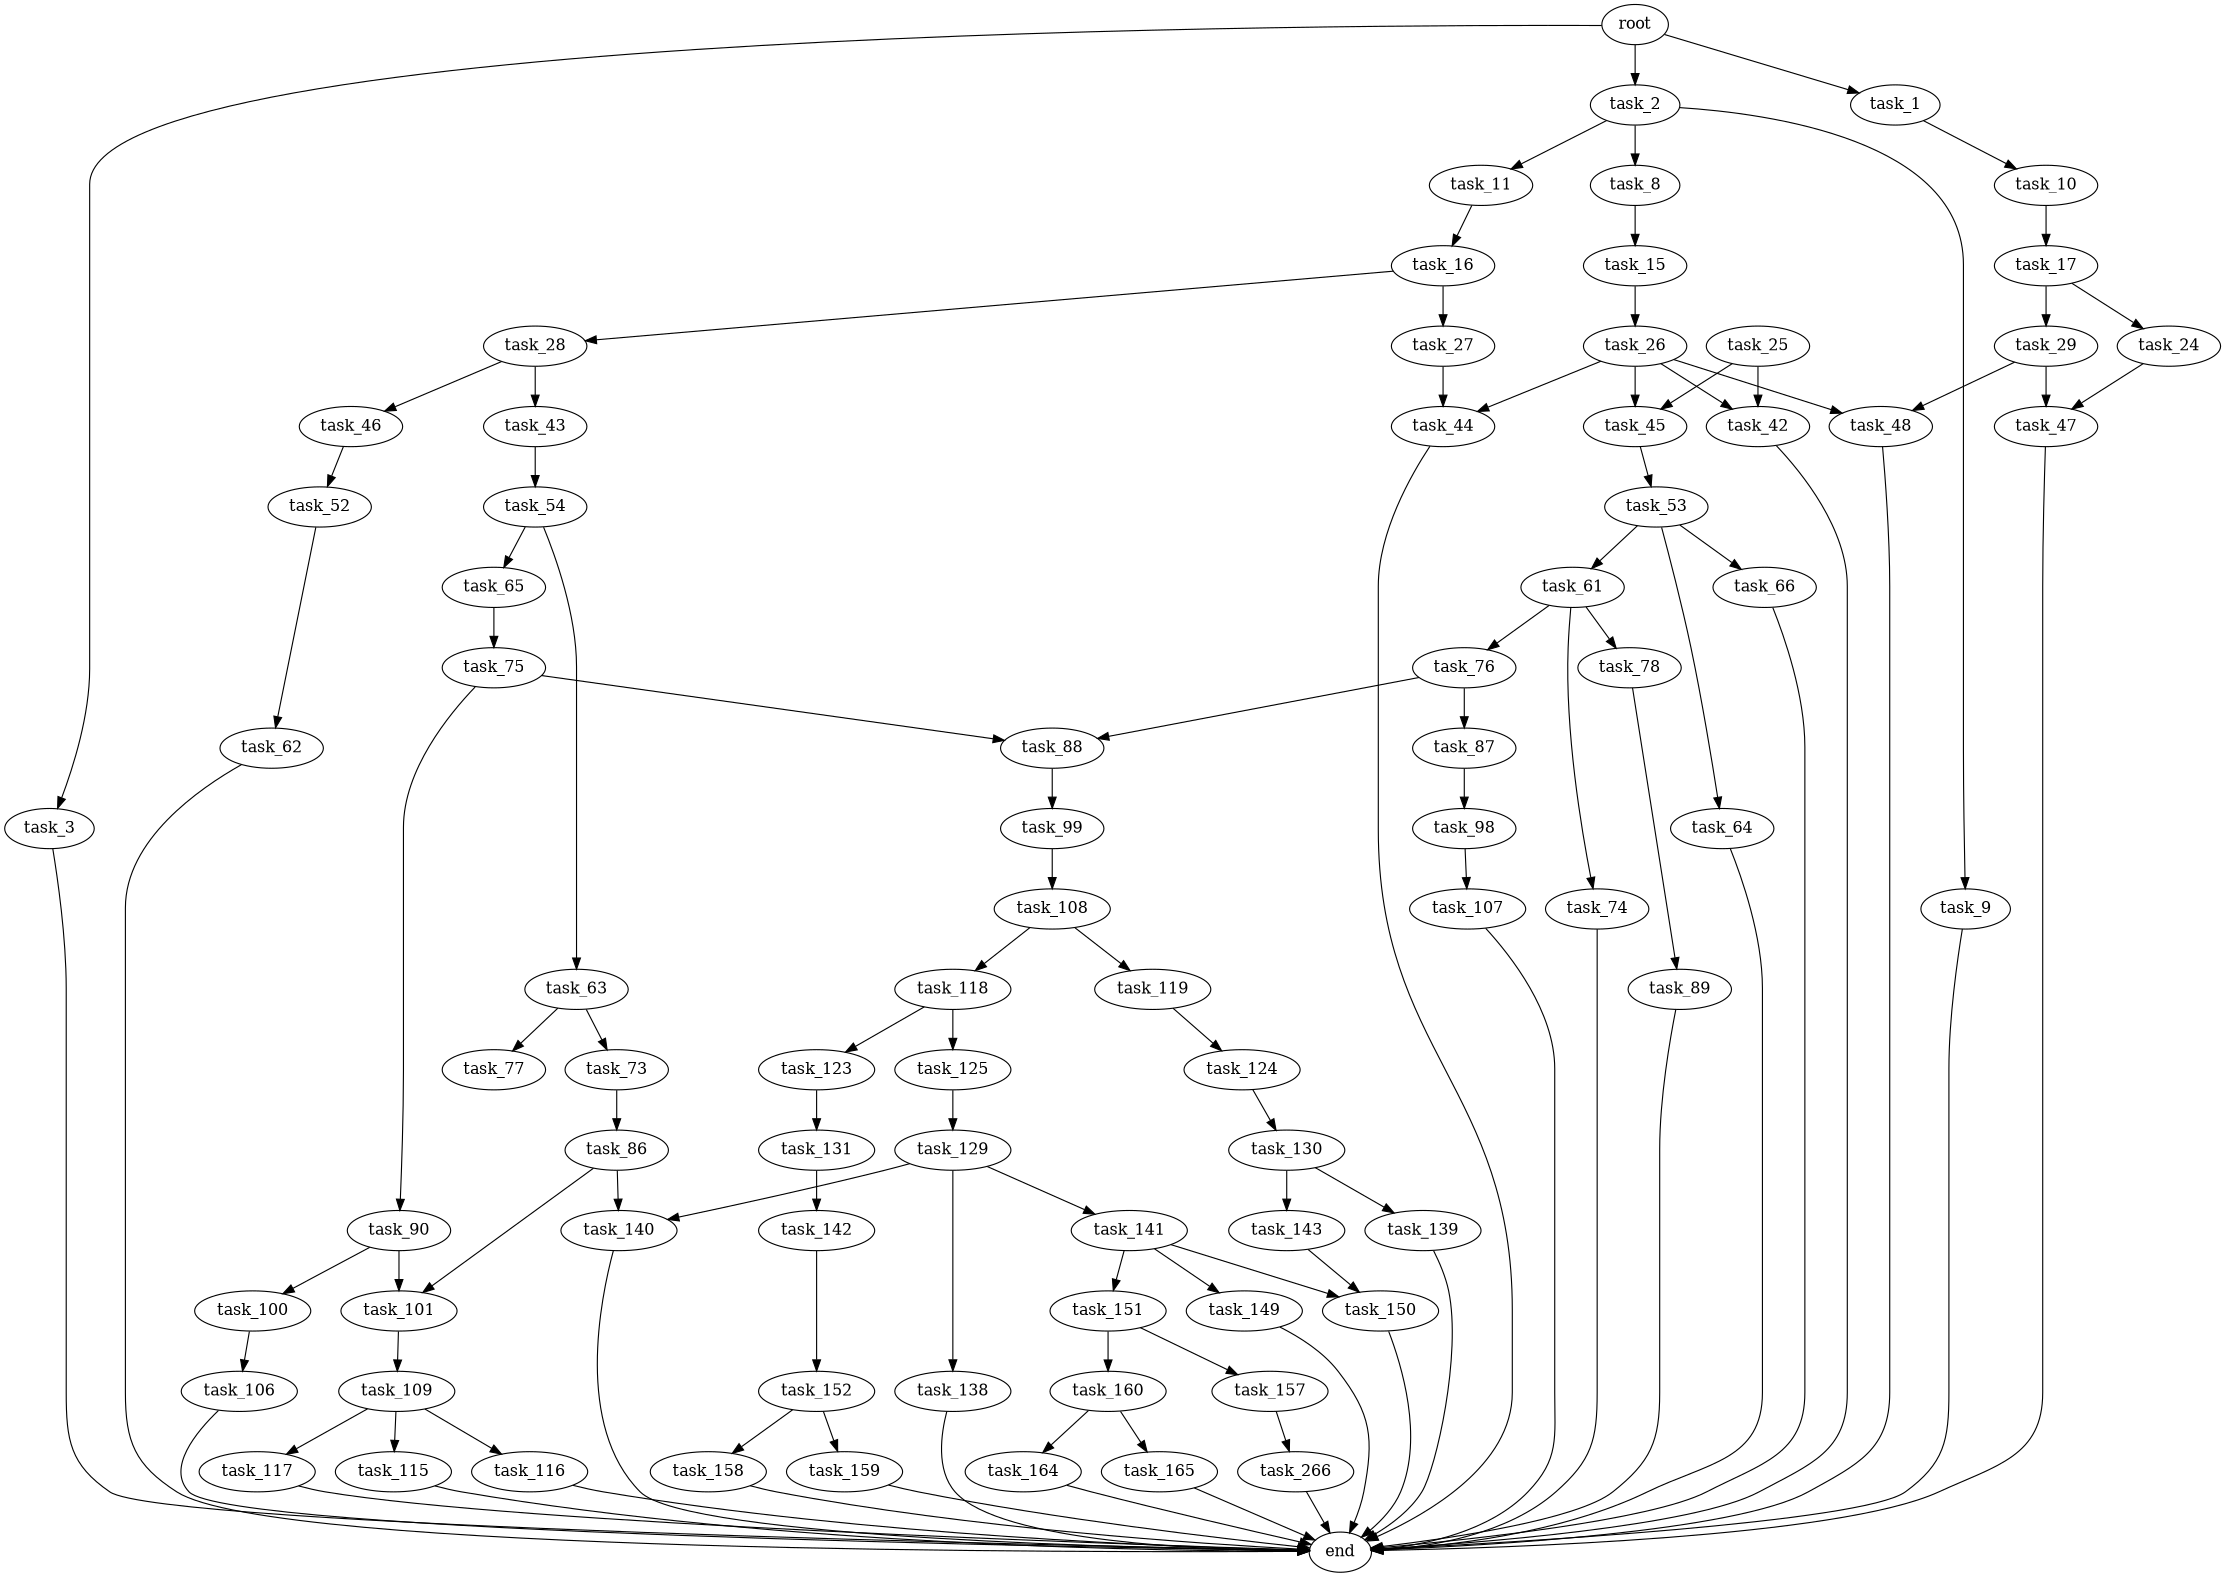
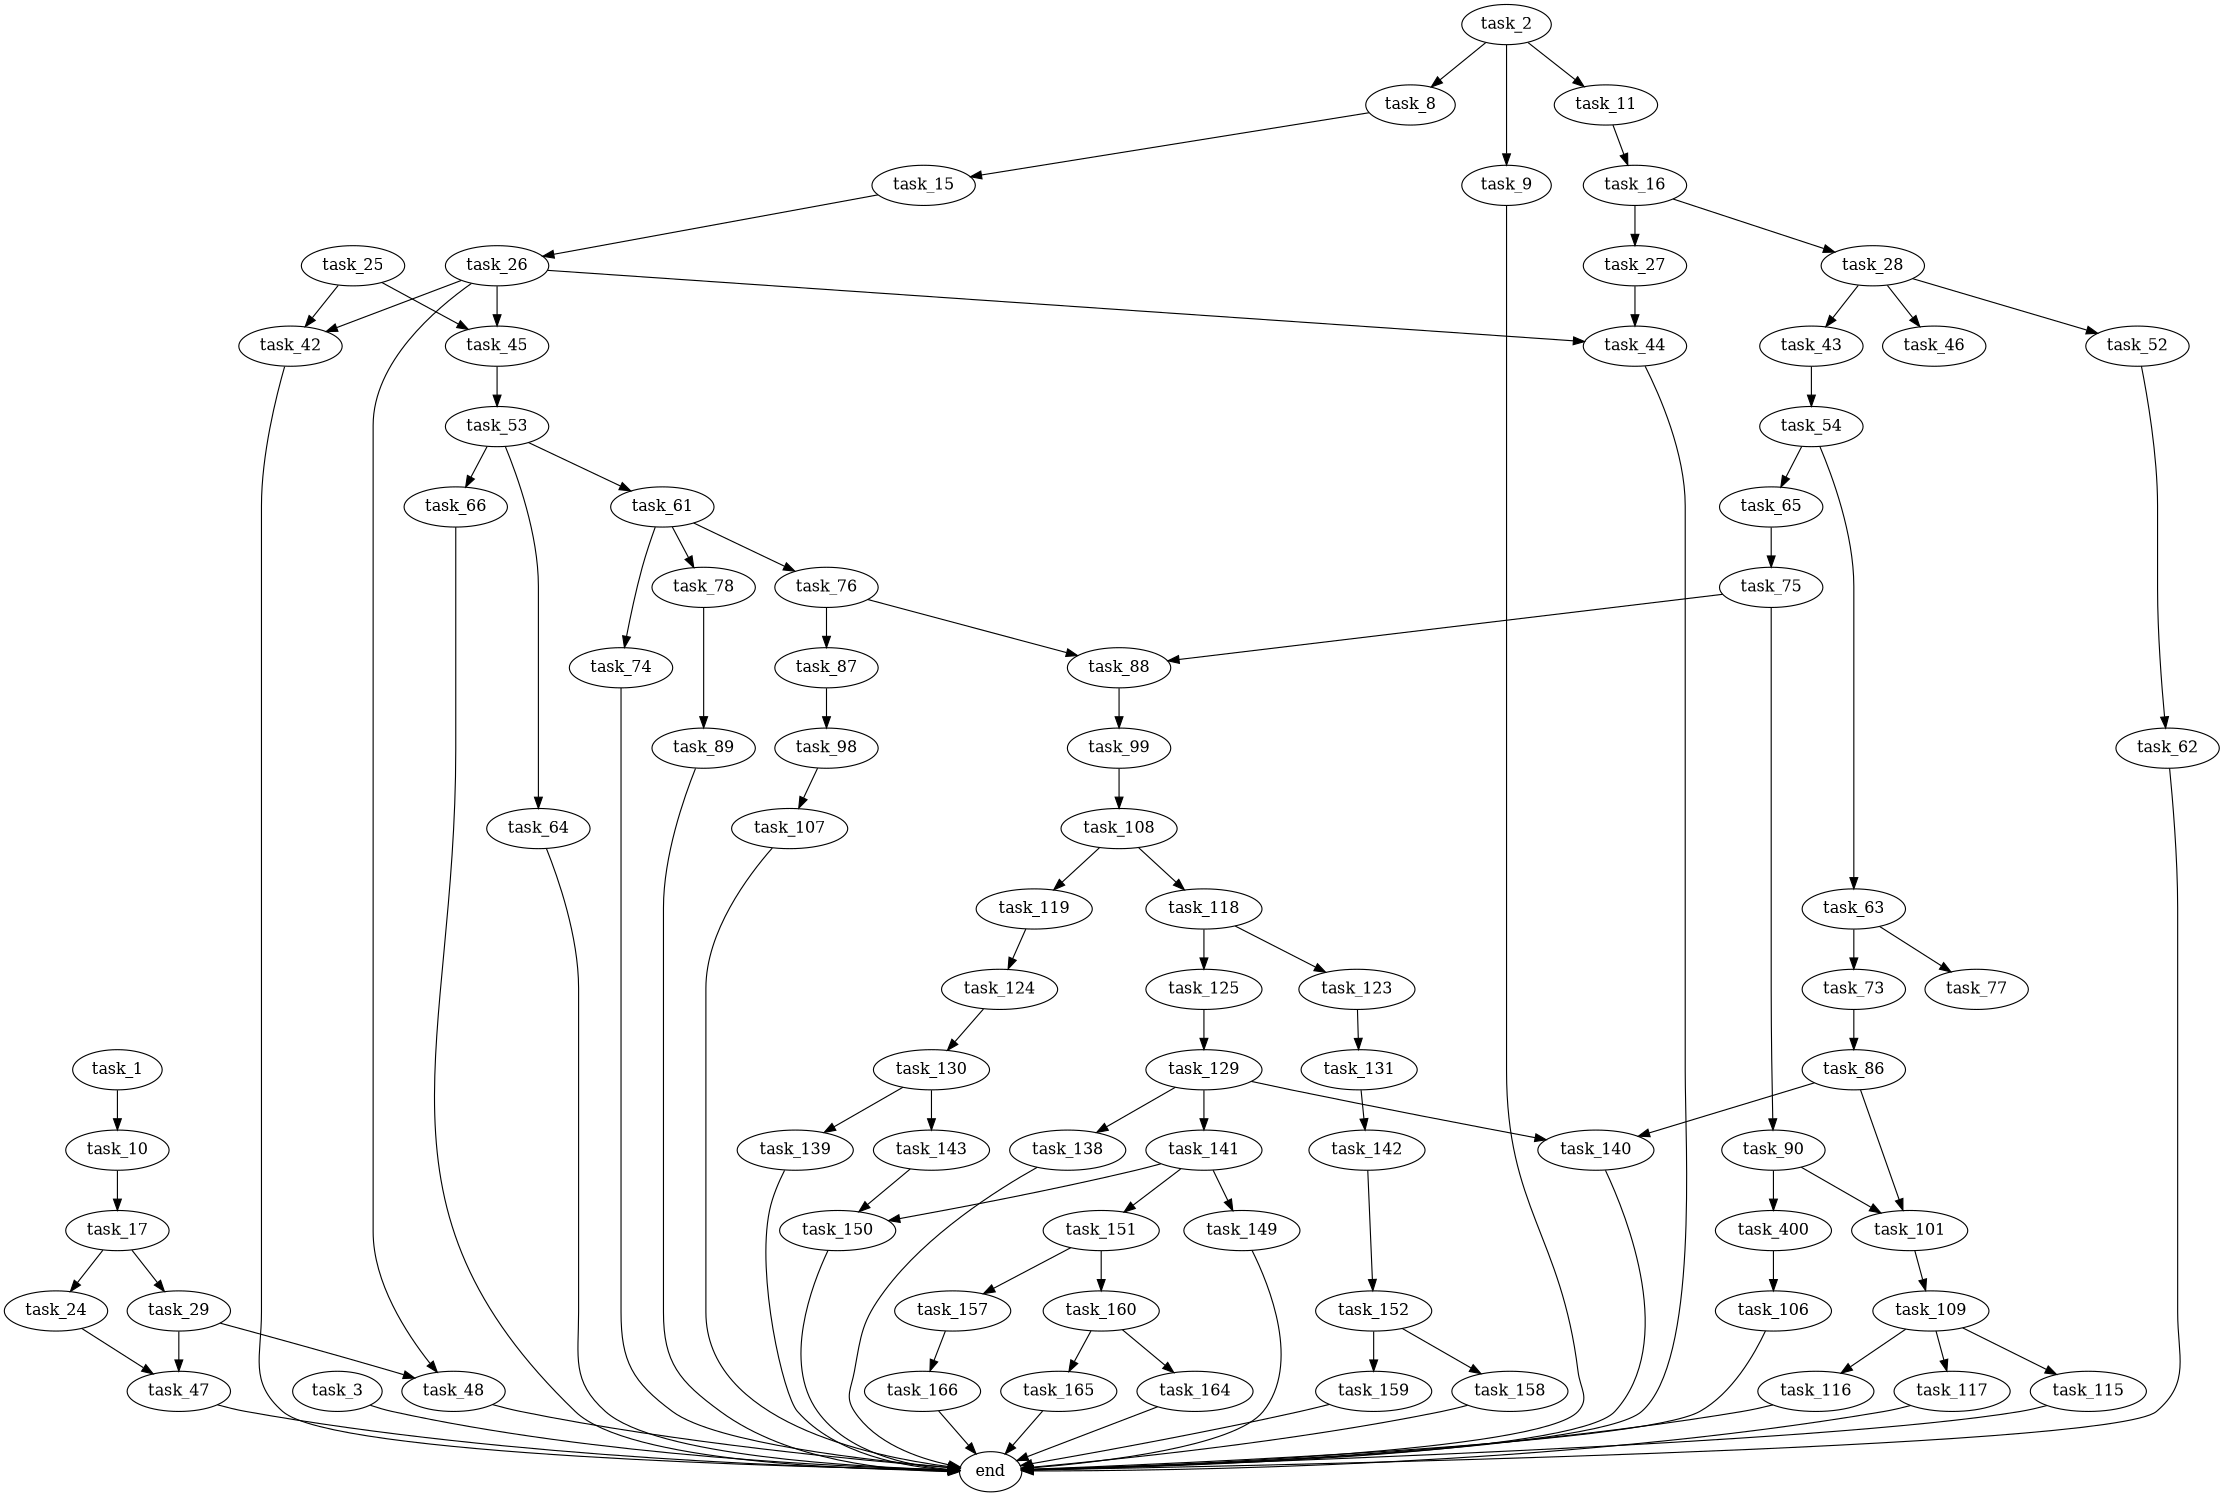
(1635, 25) -> none
(338, 461) -> (2000, 304)
(253, 1311) -> (1773, 1231)
(1296, 1472) -> (923, 1391)
